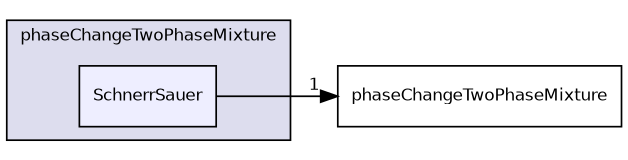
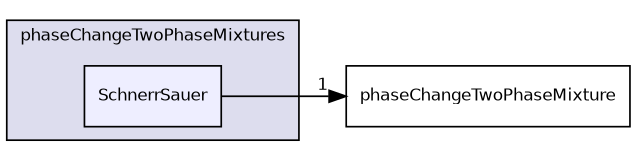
(149, 36) -> (153, 36)
